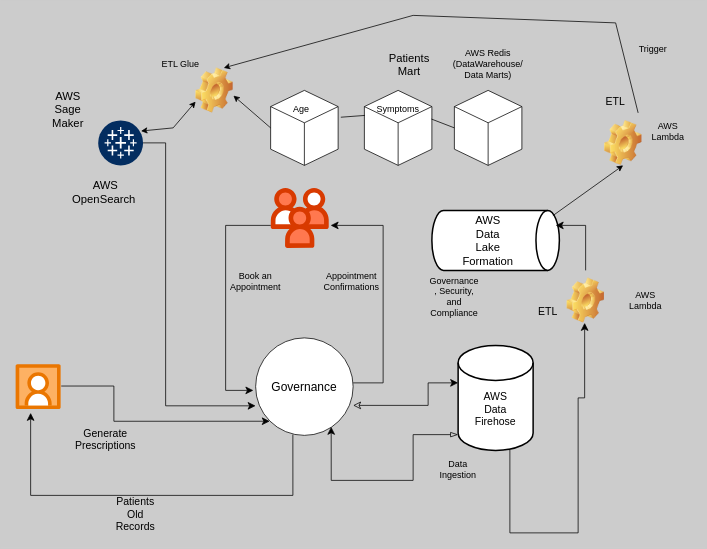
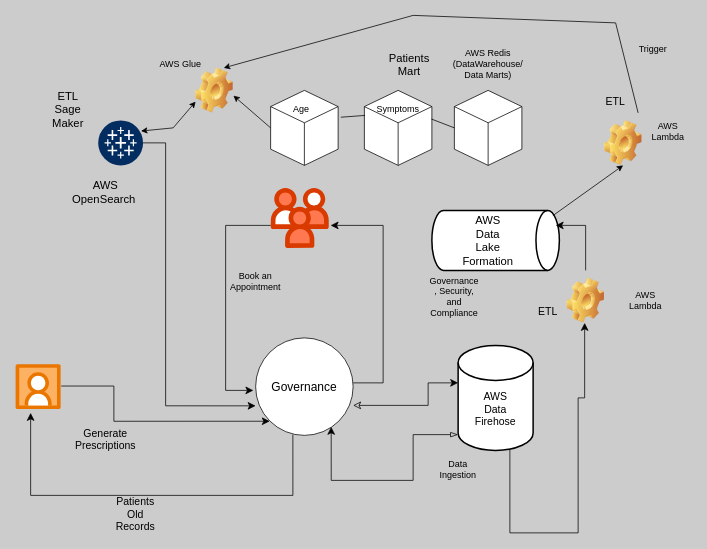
(180, 64) -> (180, 64)
(68, 109) -> (68, 109)
(351, 282) -> none
